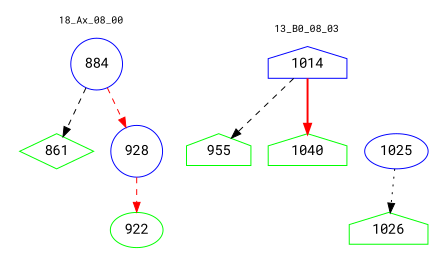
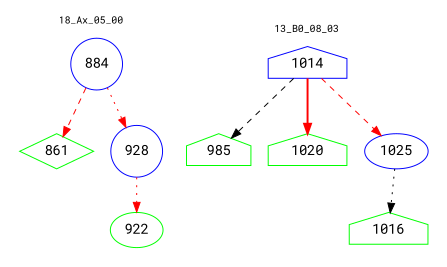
(91, 21) -> (91, 21)
(115, 103) -> (115, 103)
none -> (348, 104)
(77, 108) -> (77, 108)
(219, 151) -> (219, 151)
(308, 151) -> (308, 151)
(137, 190) -> (137, 190)
(389, 230) -> (389, 230)
